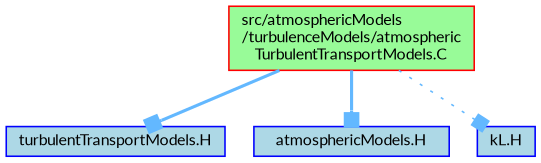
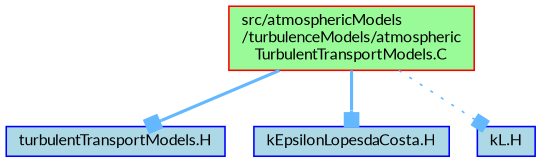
(352, 141) -> (352, 141)
